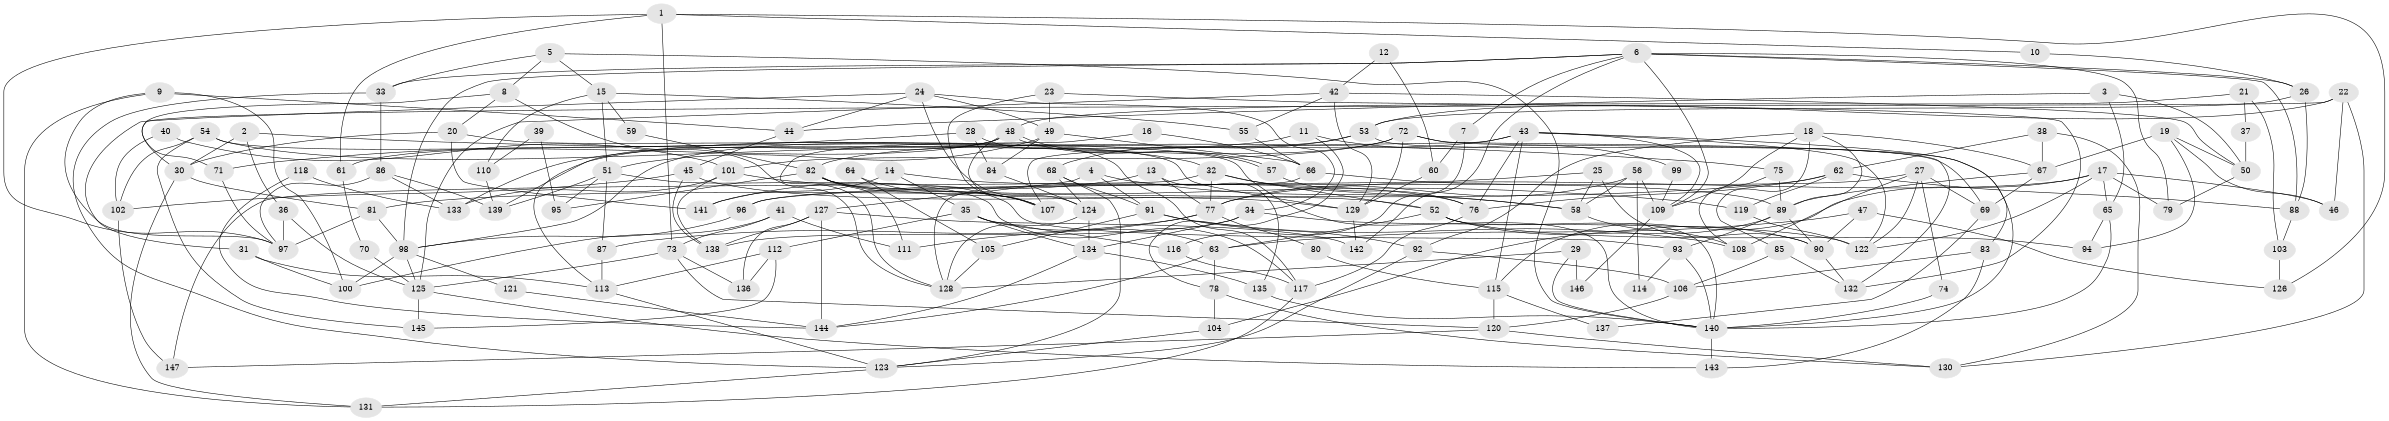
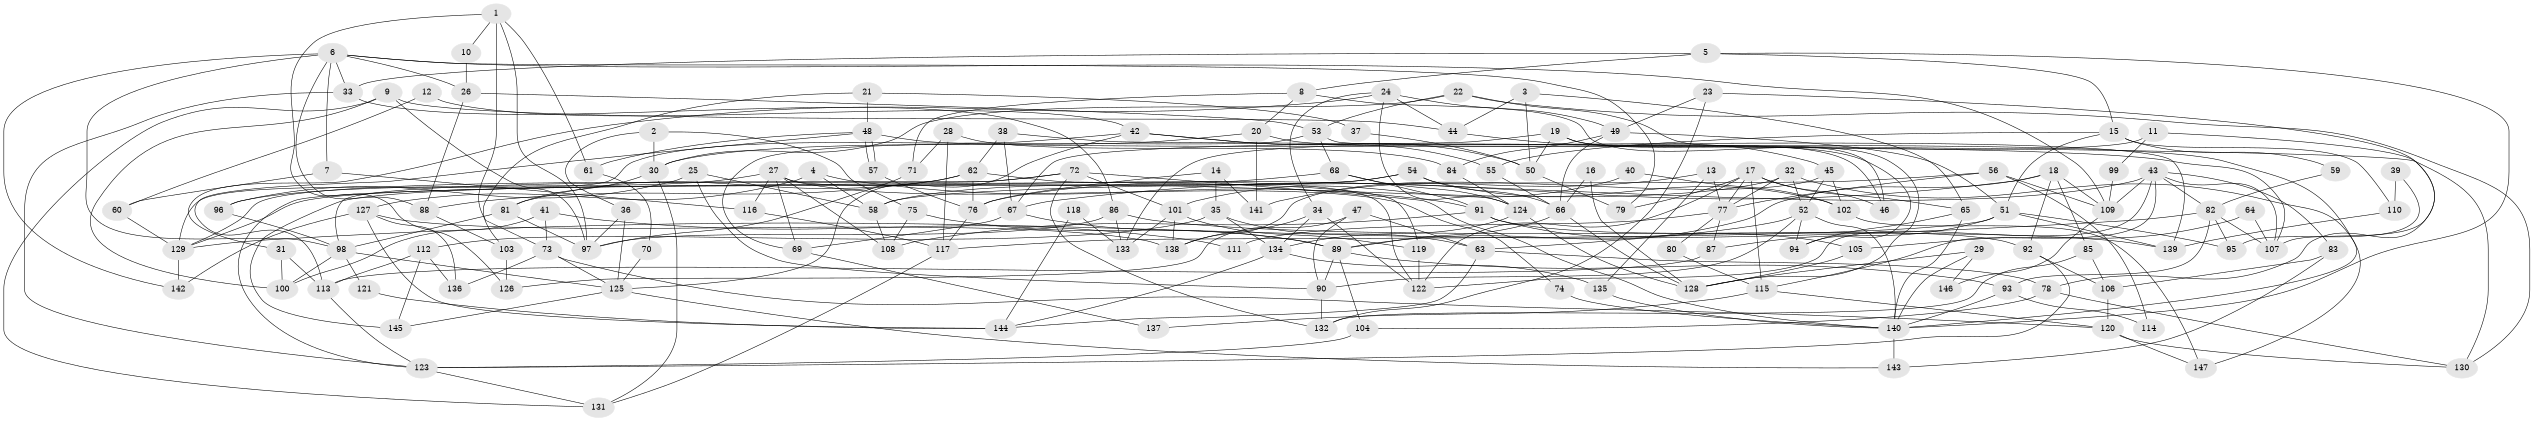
(560, 158) -> (1487, 191)
(888, 208) -> none
(1104, 239) -> (762, 191)
